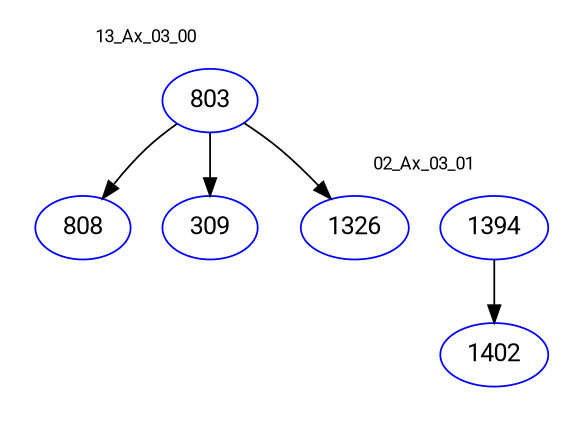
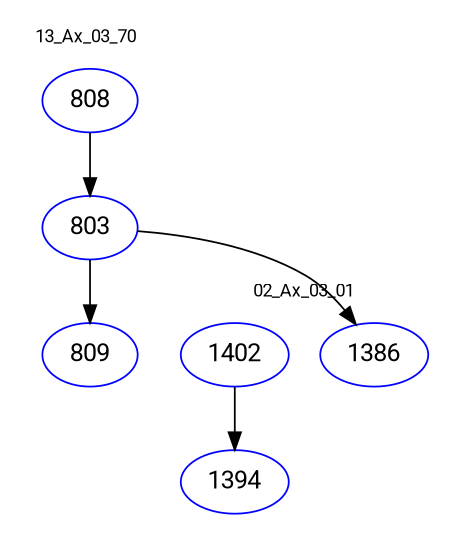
(147, 38) -> (86, 38)
(143, 151) -> (90, 156)
(210, 228) -> (90, 355)
(355, 228) -> (374, 355)
(494, 283) -> (235, 410)
